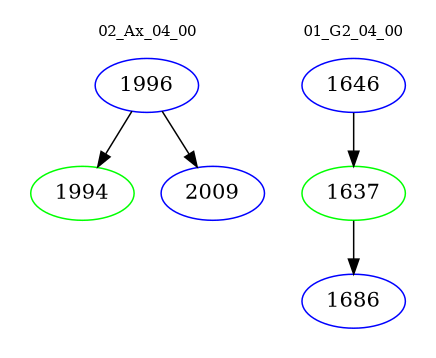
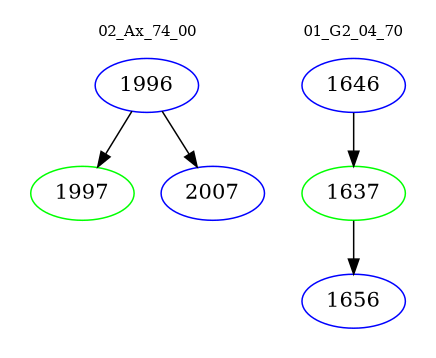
(148, 32) -> (148, 32)
(354, 32) -> (354, 32)
(82, 193) -> (82, 193)
(213, 193) -> (213, 193)
(354, 301) -> (354, 301)
